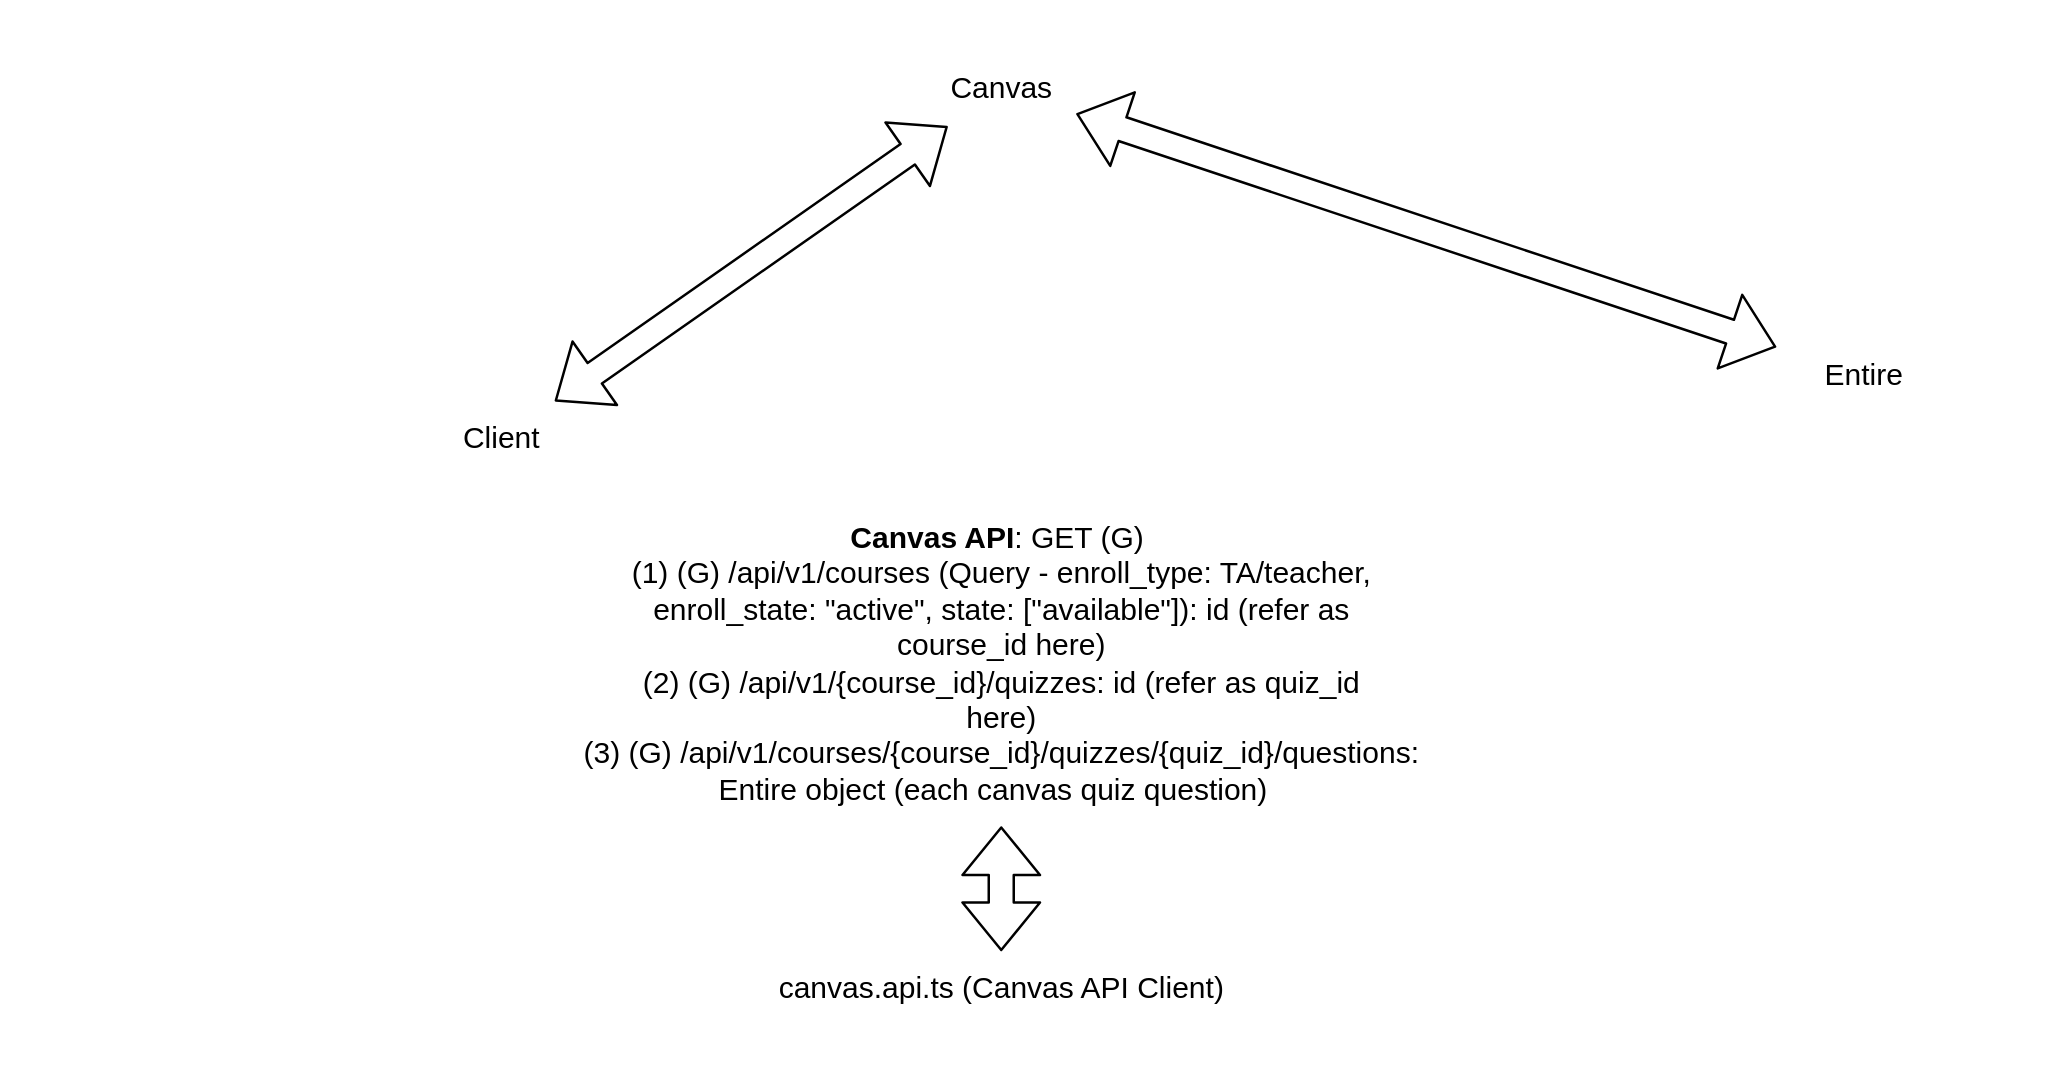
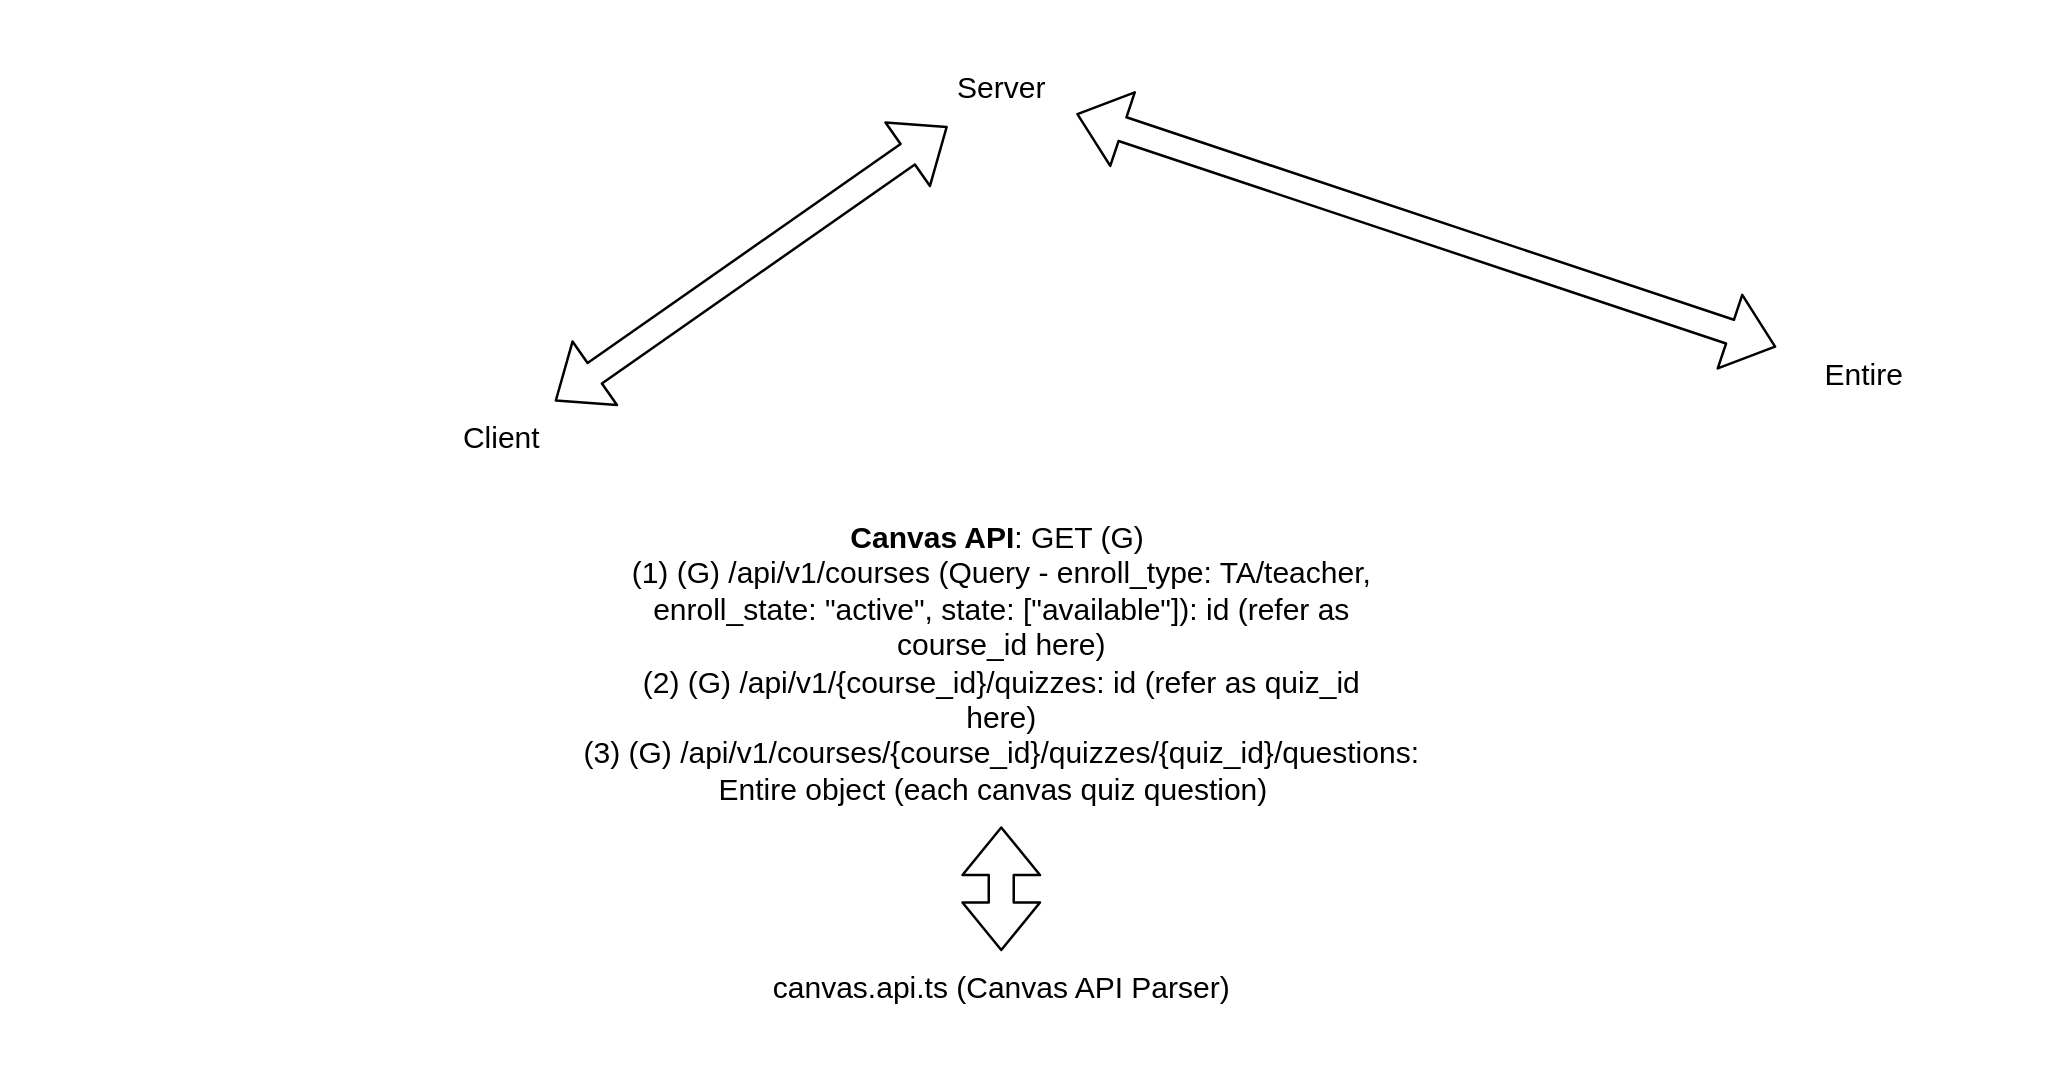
(1003, 89) -> (1003, 89)
(1003, 989) -> (1003, 989)
